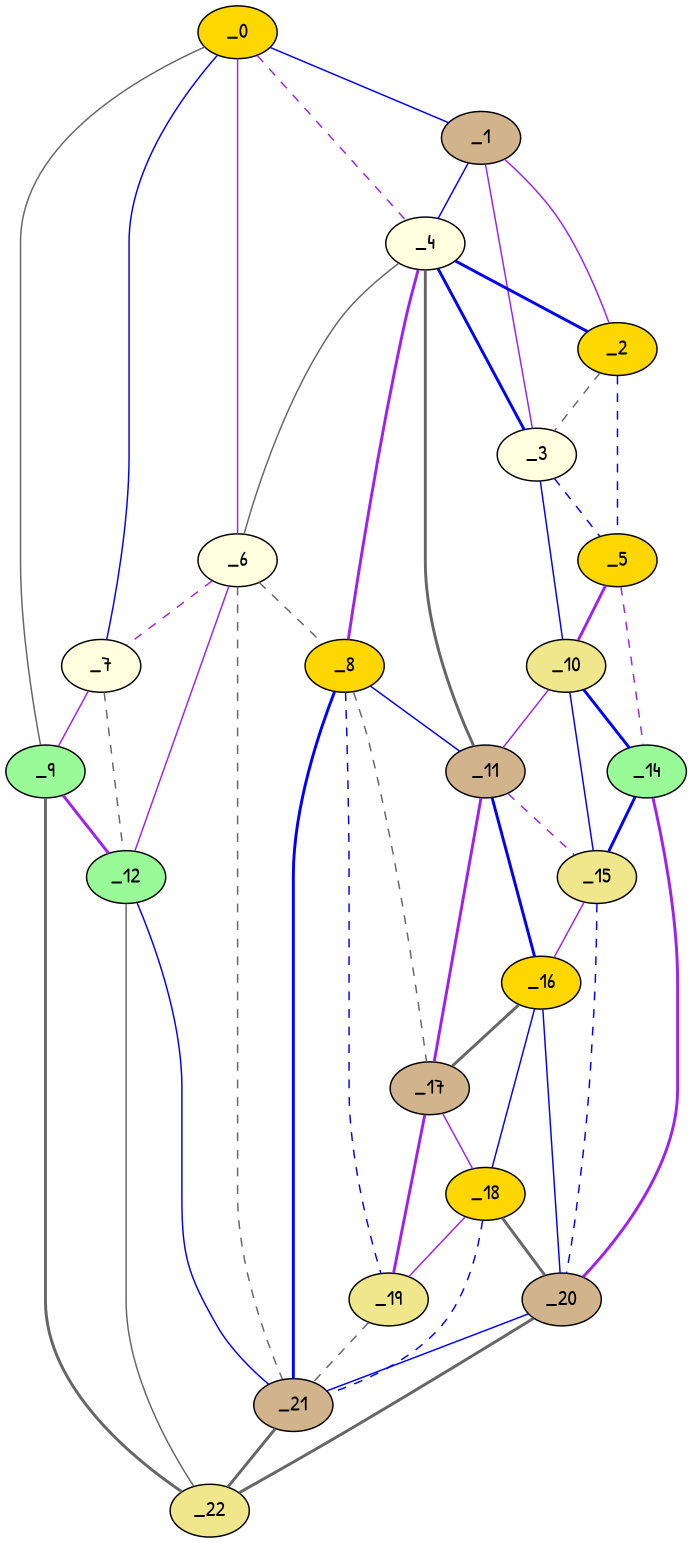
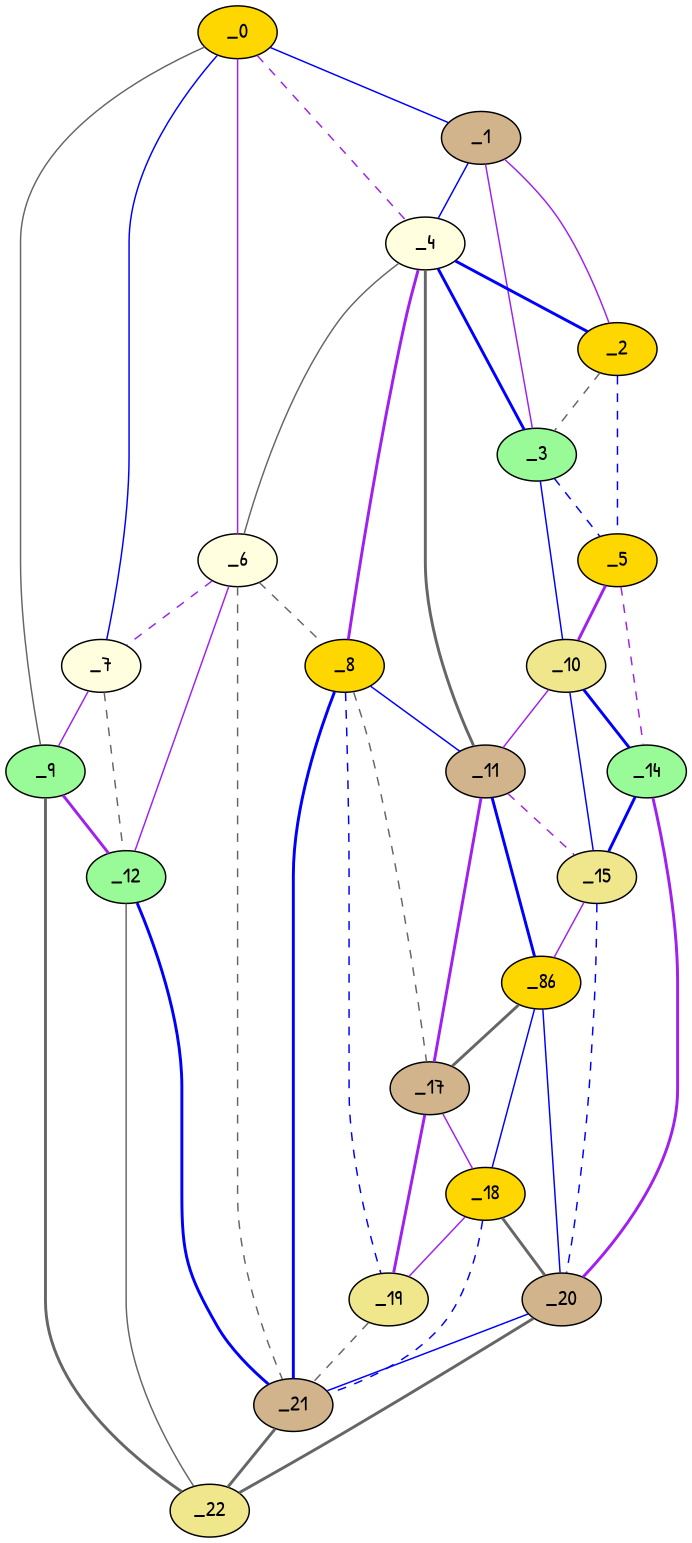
(537, 455) -> (537, 455)
(541, 983) -> (541, 983)
(182, 1154) -> (182, 1154)
